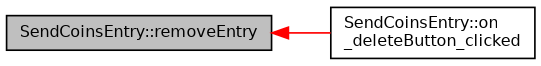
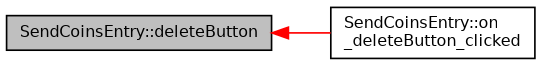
(139, 33) -> (139, 33)
